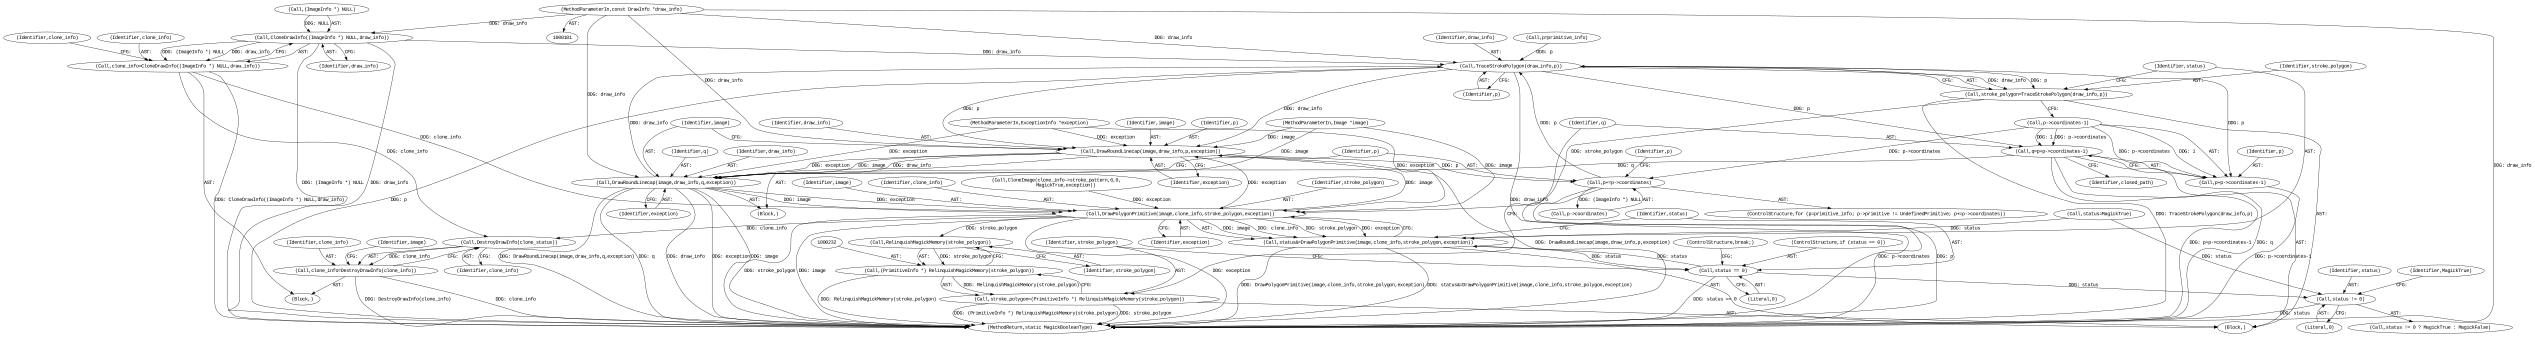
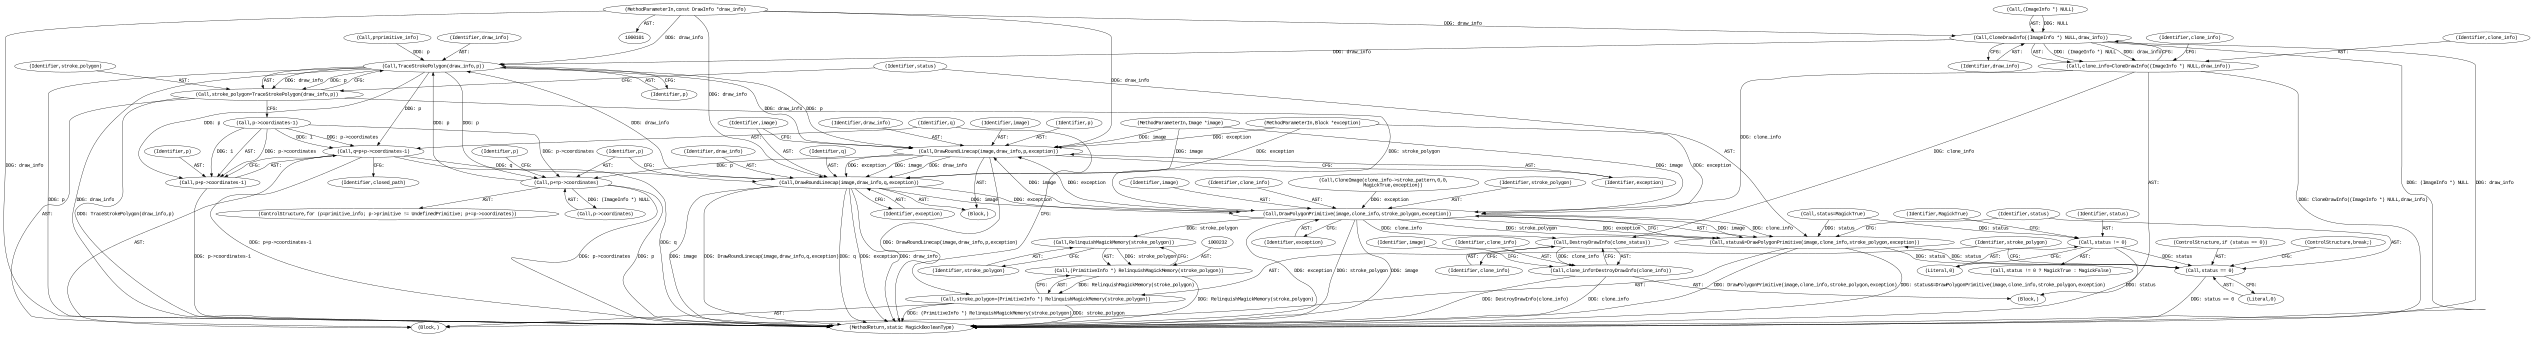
(1029, 123) -> (1312, 123)
none -> (463, 142)
(2030, 285) -> (2155, 256)
